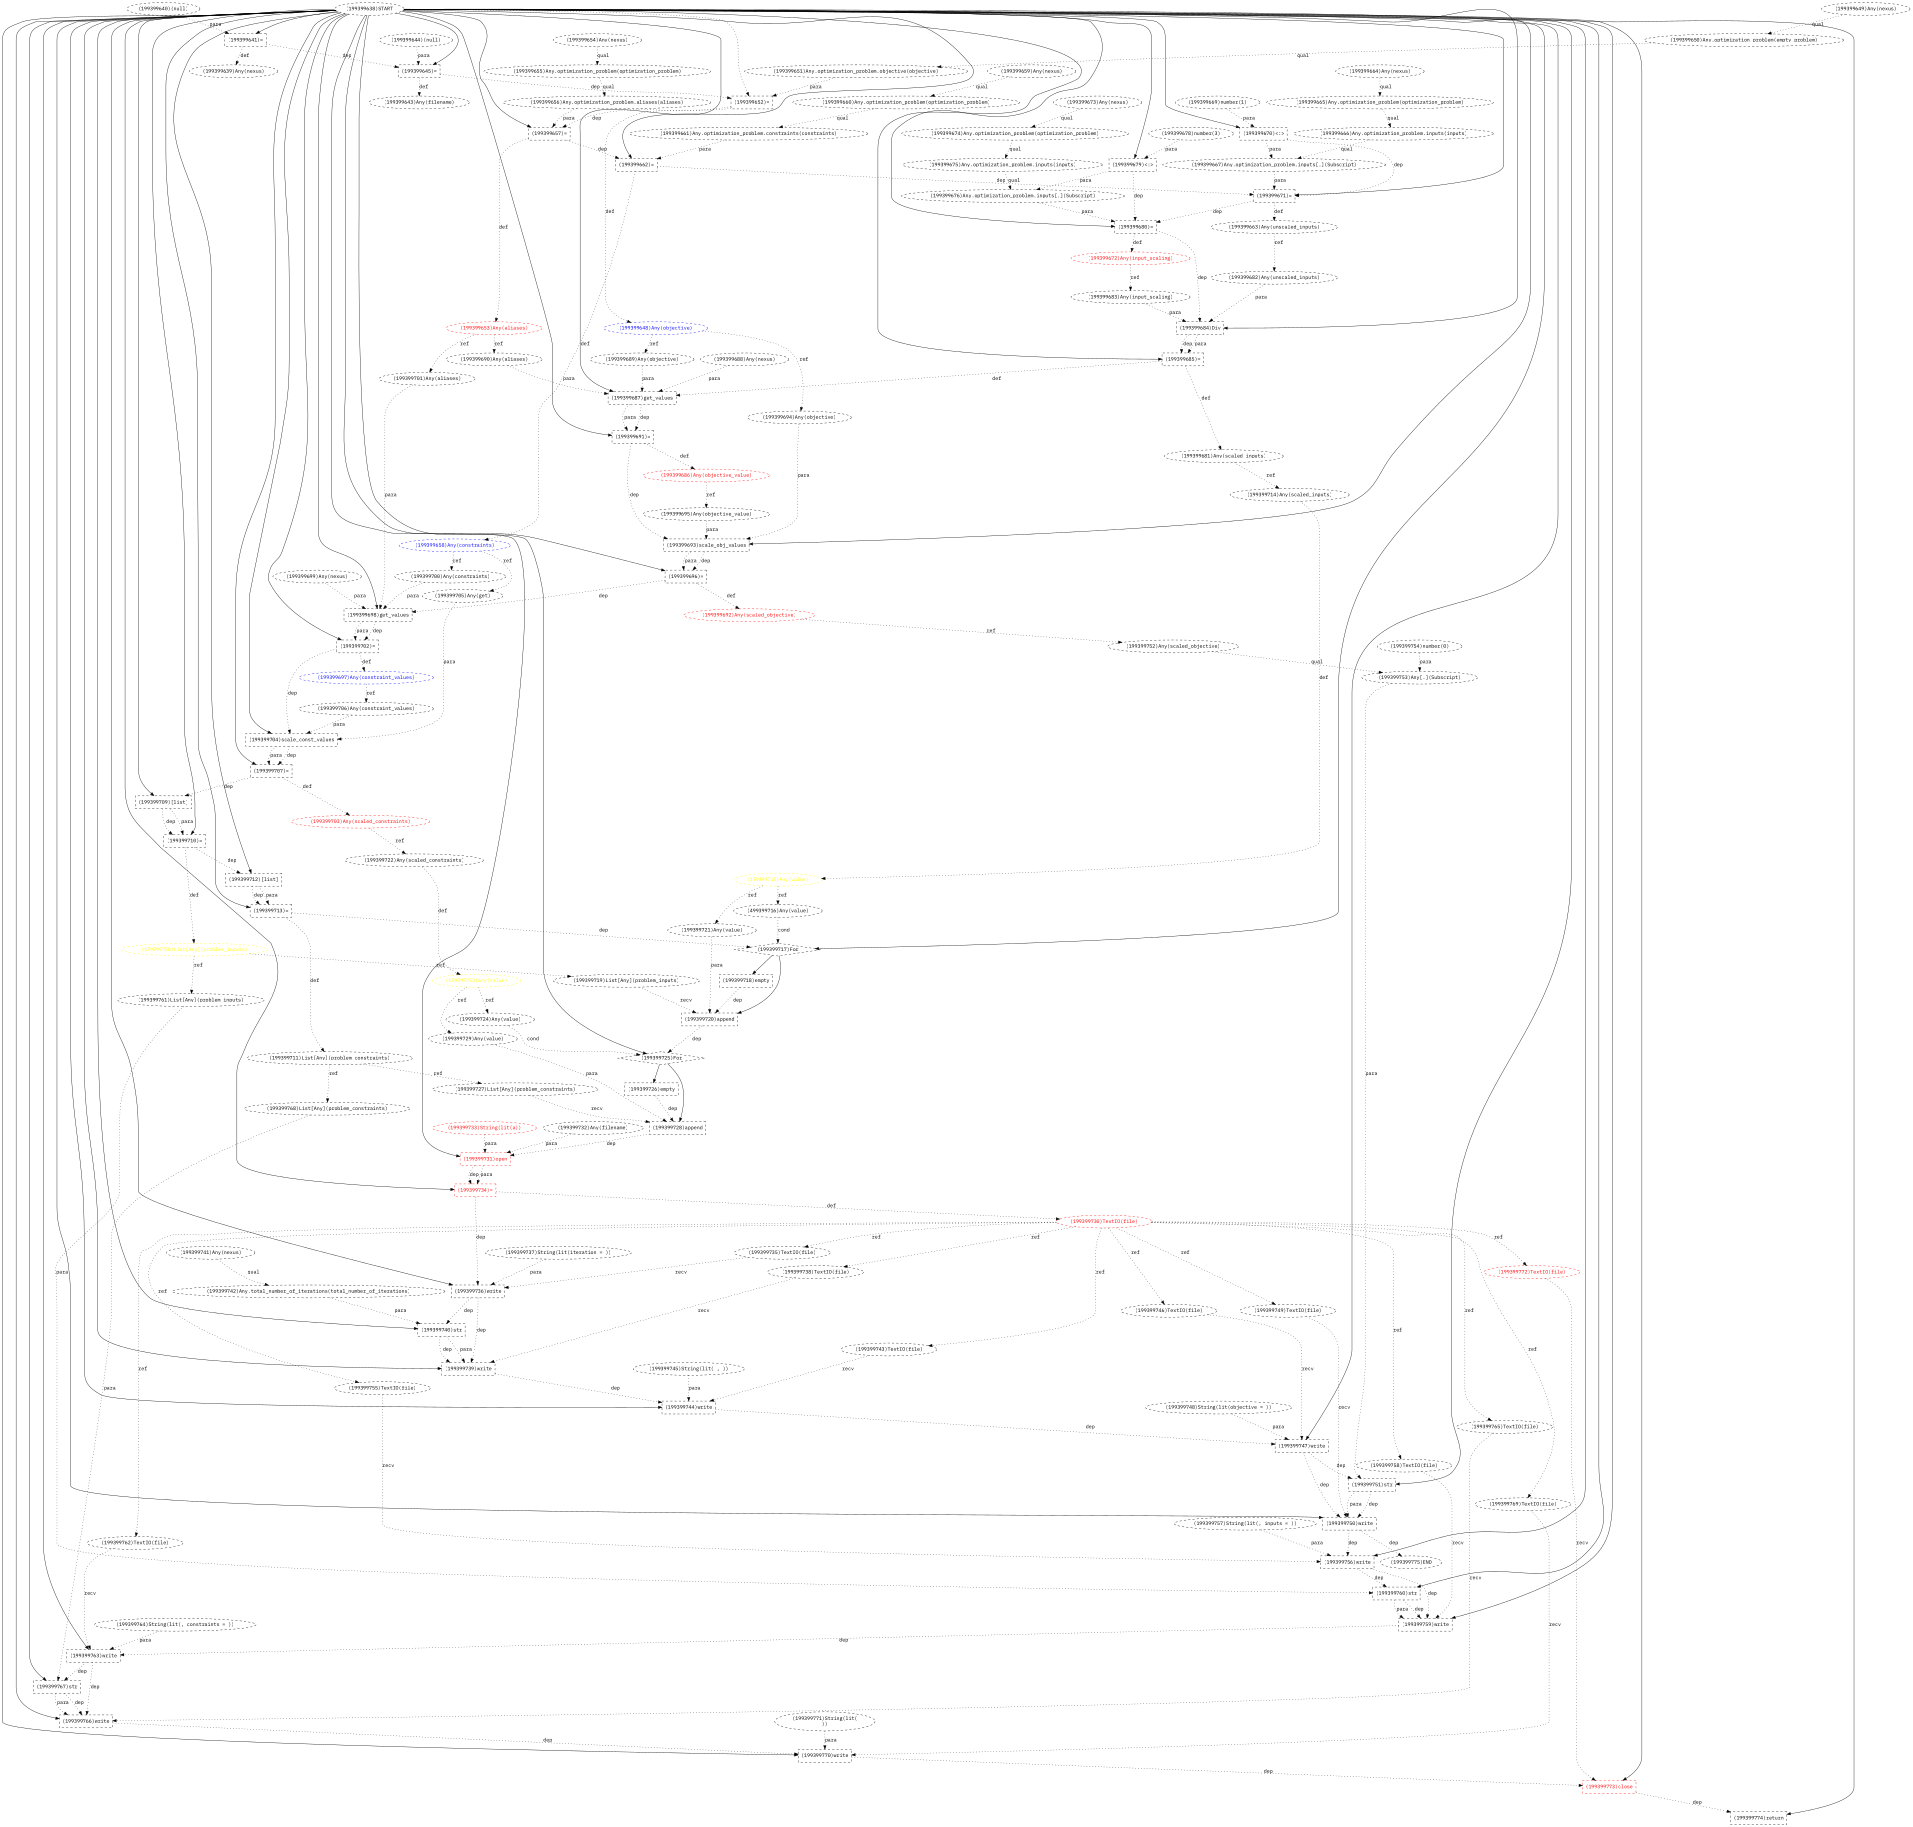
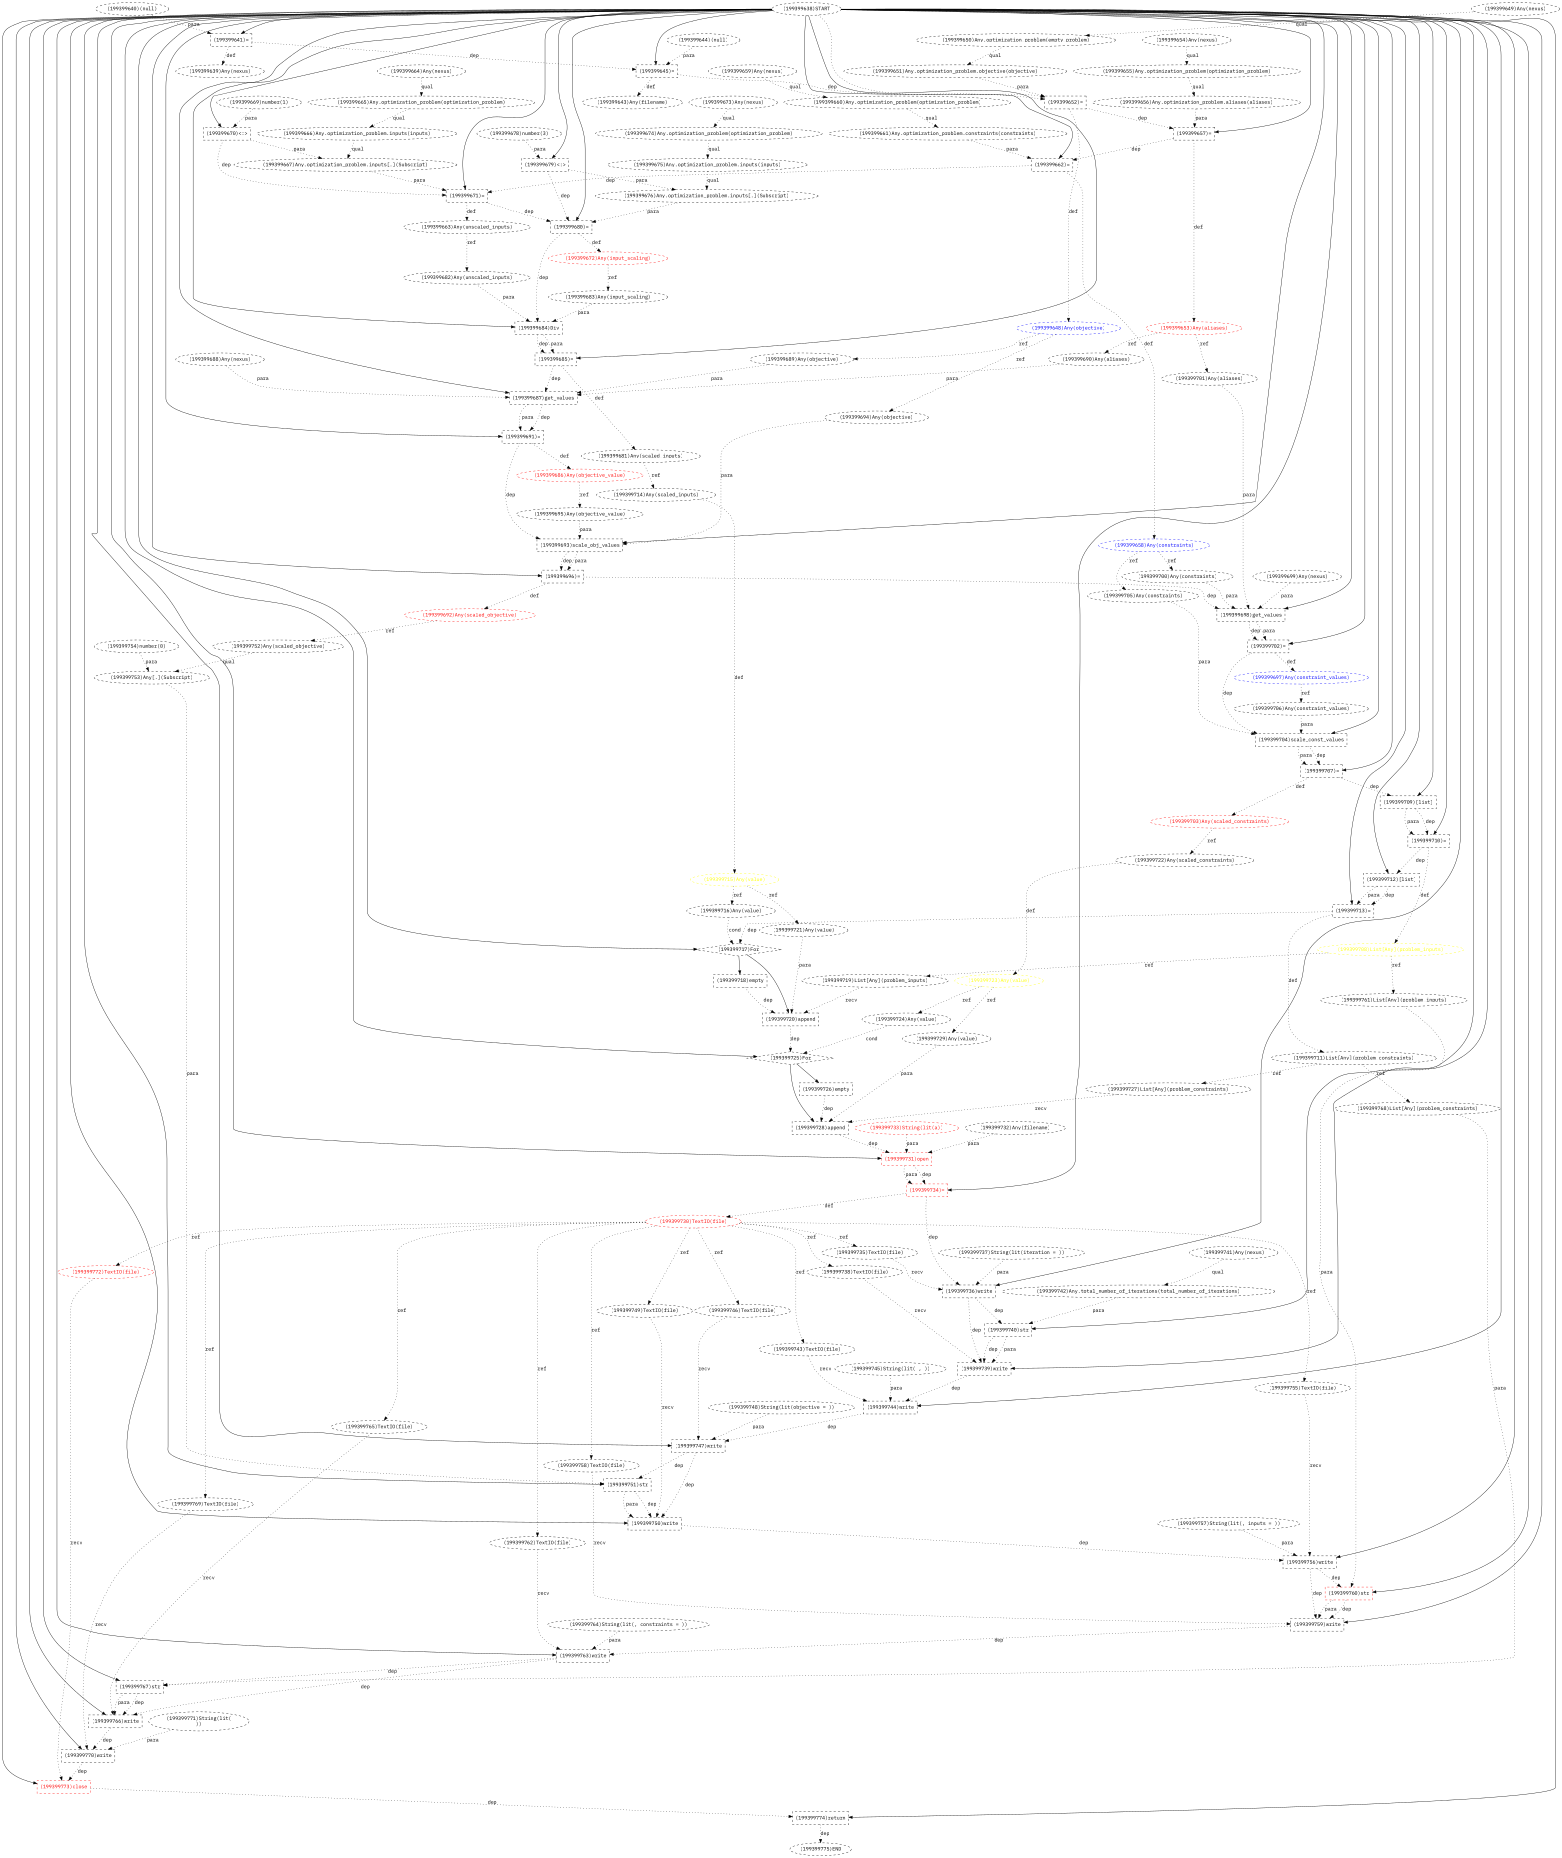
(997, 379) -> (556, 379)
(463, 596) -> (1143, 596)
(778, 911) -> (731, 911)
(1379, 1542) -> (821, 1832)
(1396, 1593) -> (1349, 1593)
